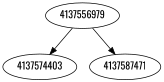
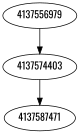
(101, 39) -> (40, 89)
